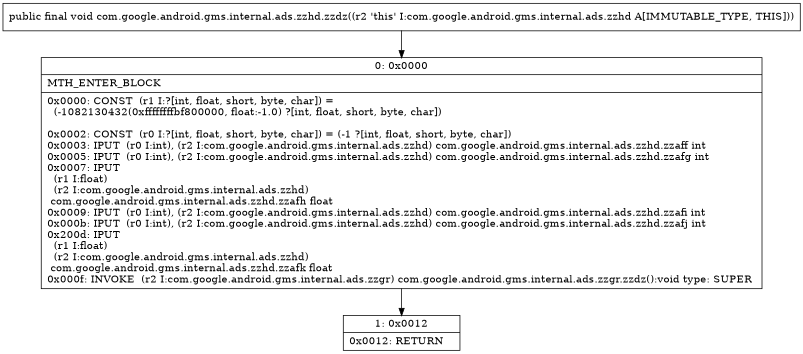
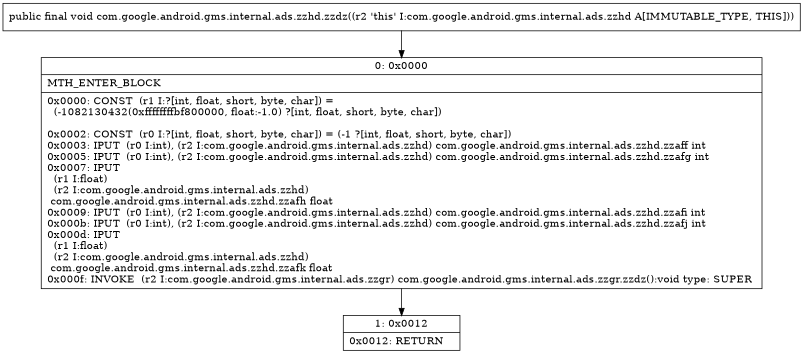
(87, 235) -> (87, 235)
